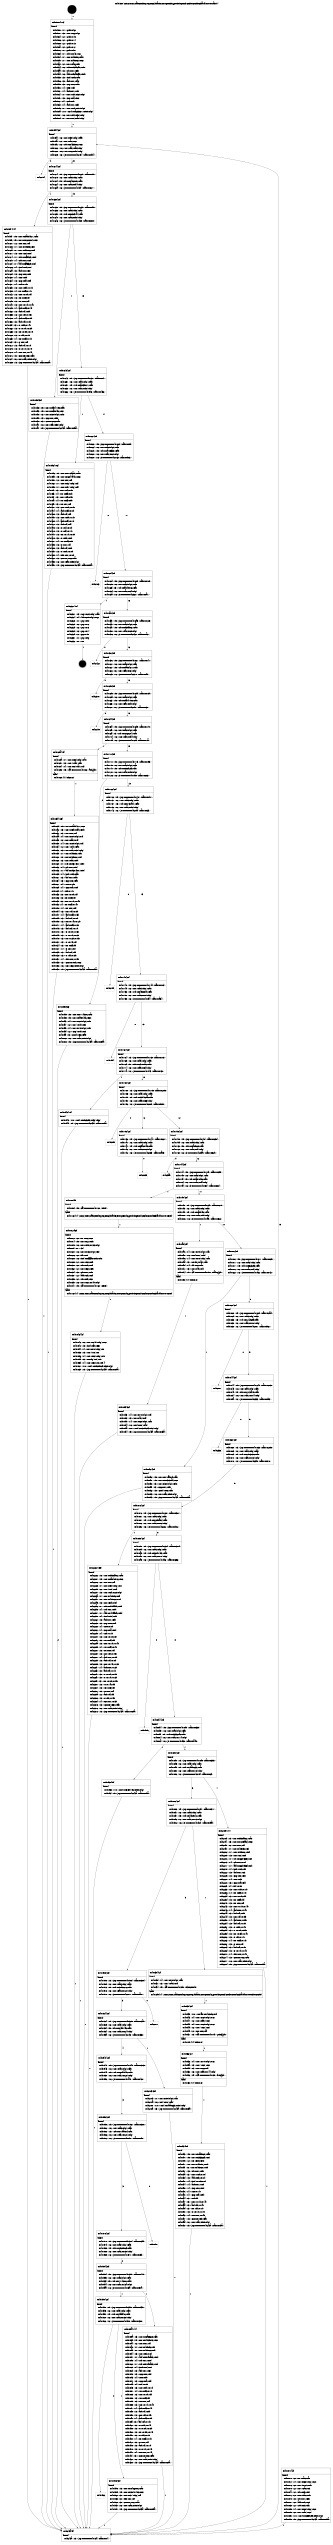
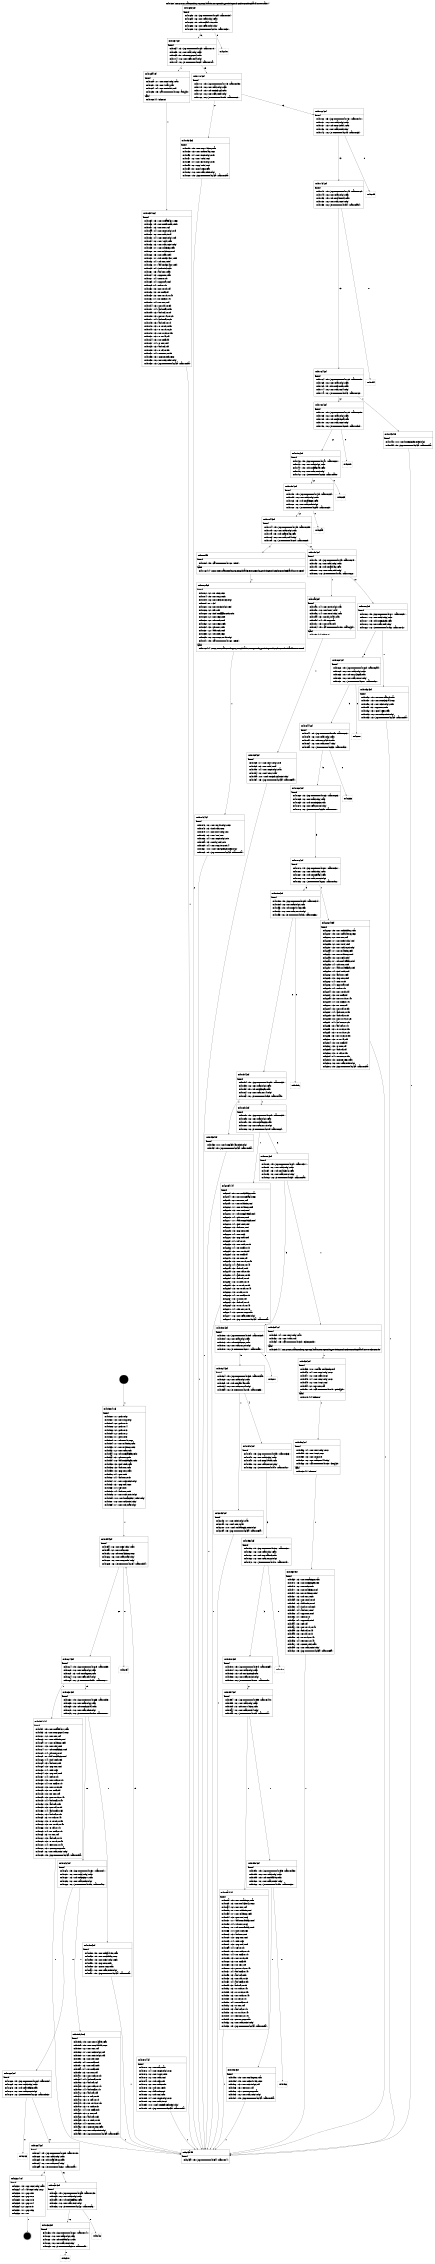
(127, 680) -> none
(168, 1118) -> (312, 480)
